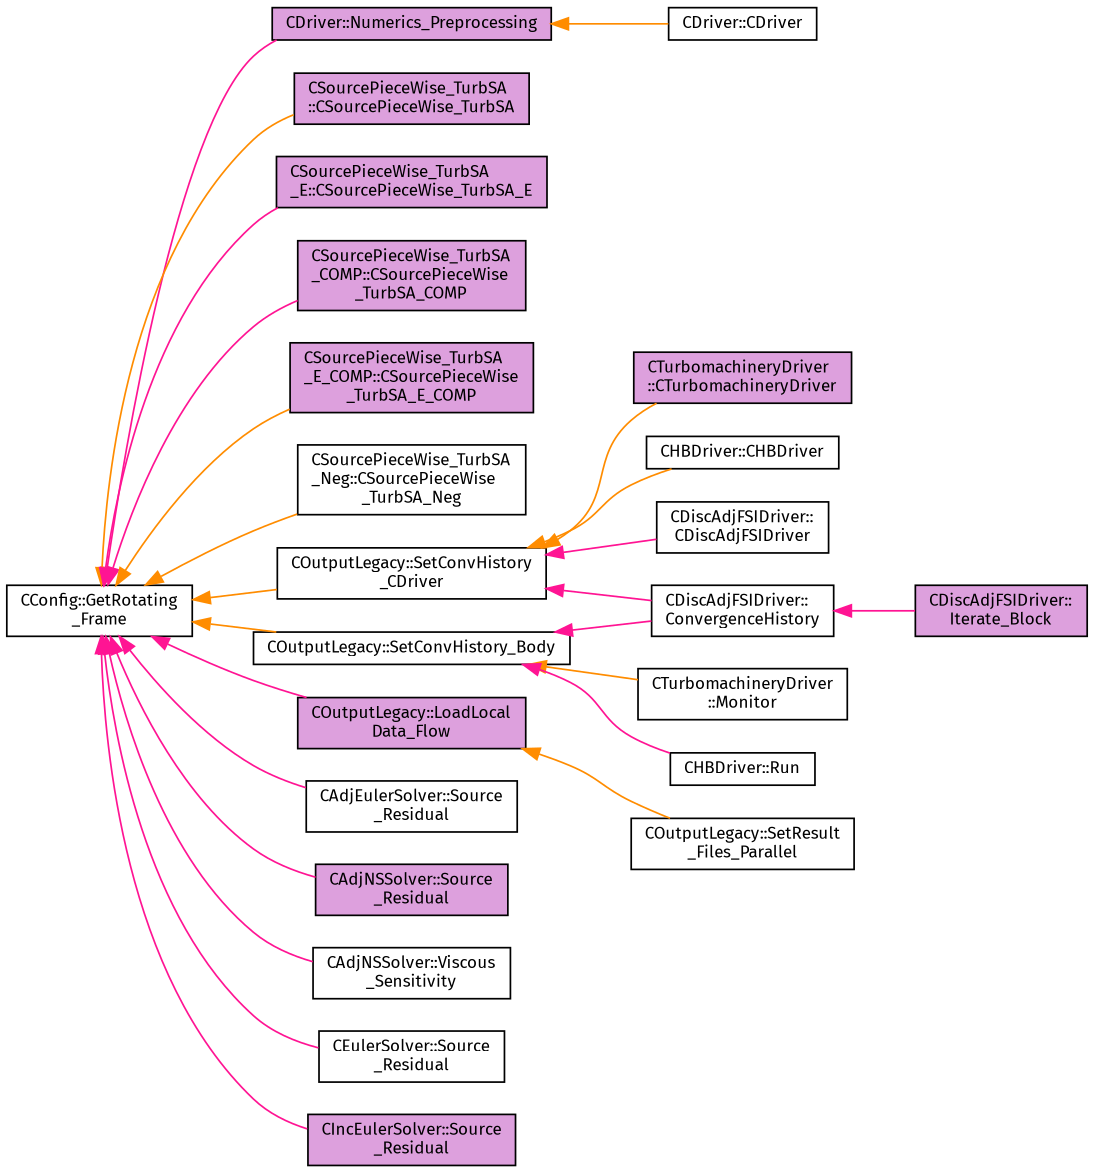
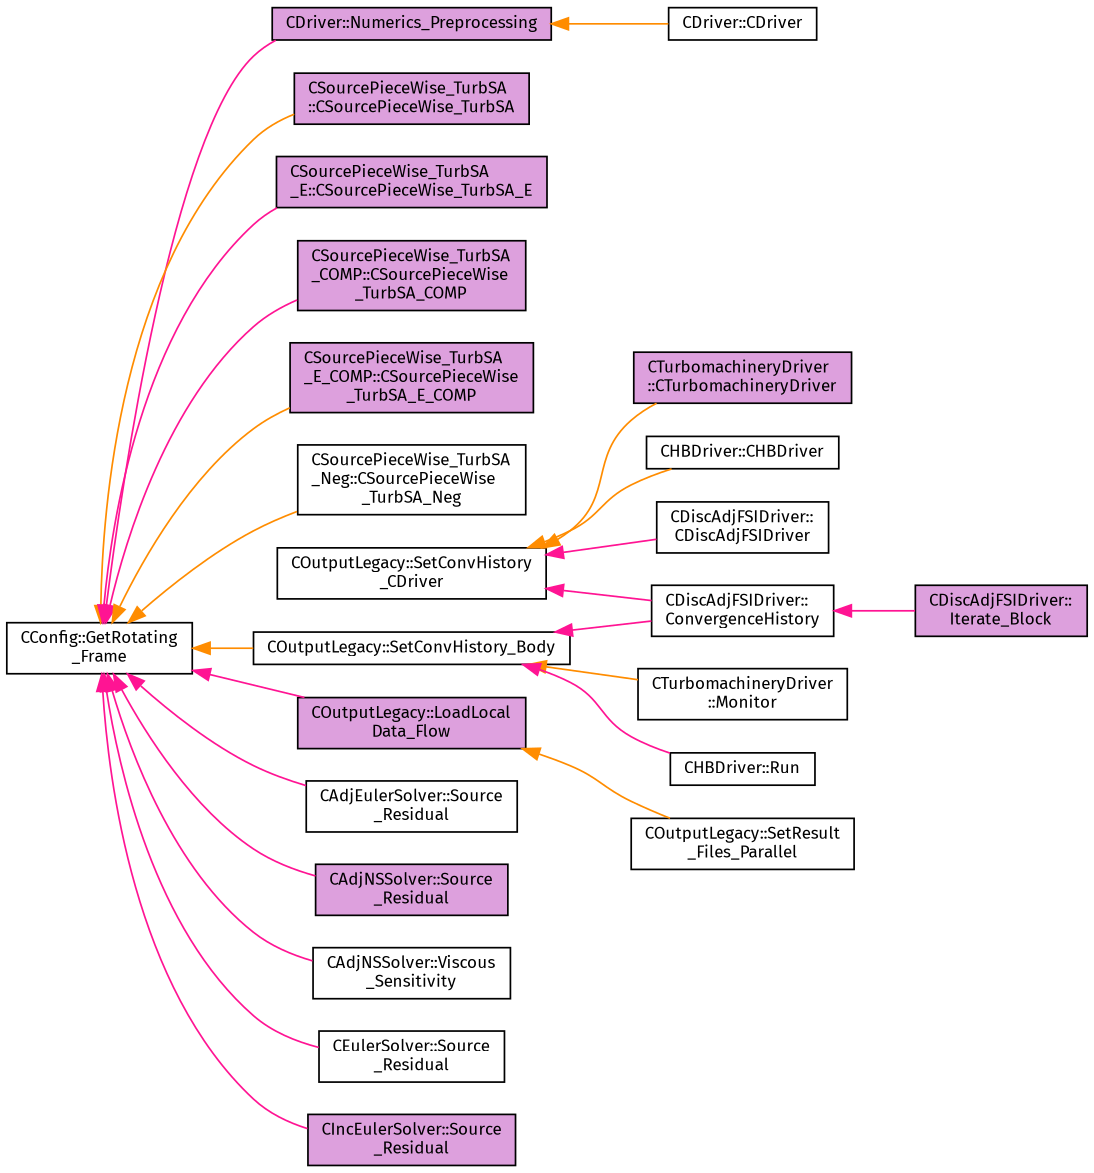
(243, 594) -> none
